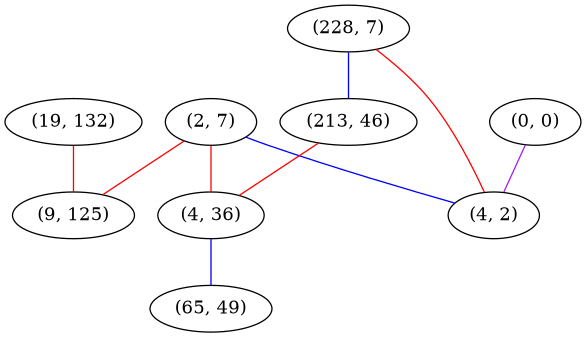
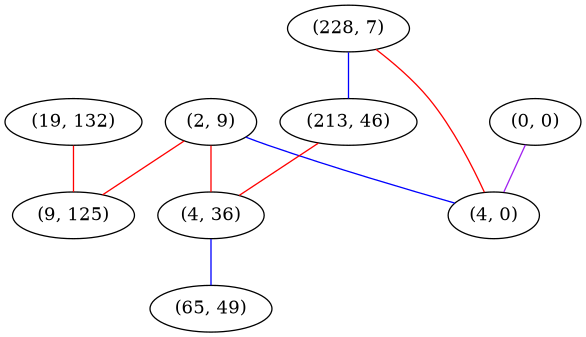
(211, 122) -> (211, 122)
(494, 215) -> (494, 215)
